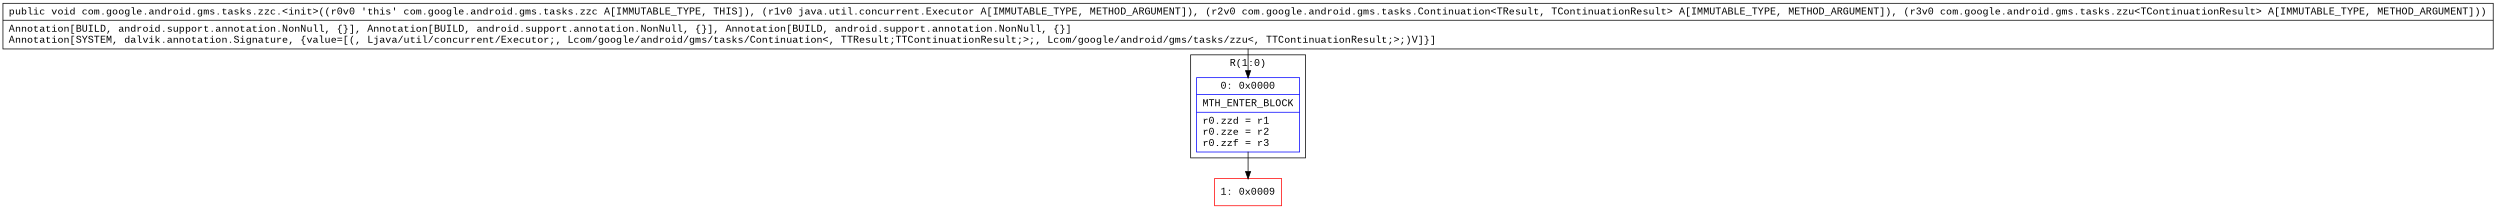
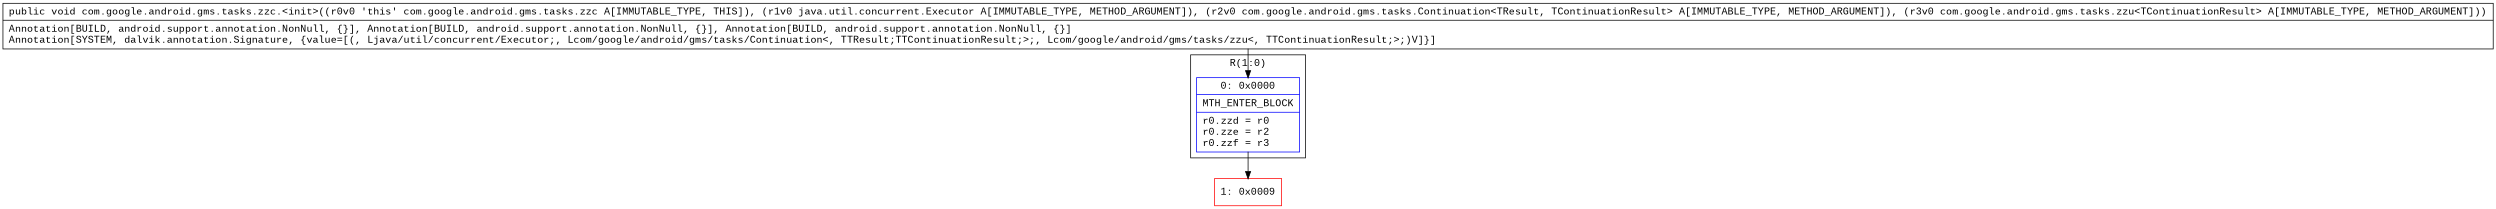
(1236, 121) -> (1236, 121)
